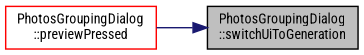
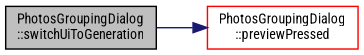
(175, 28) -> (175, 28)
